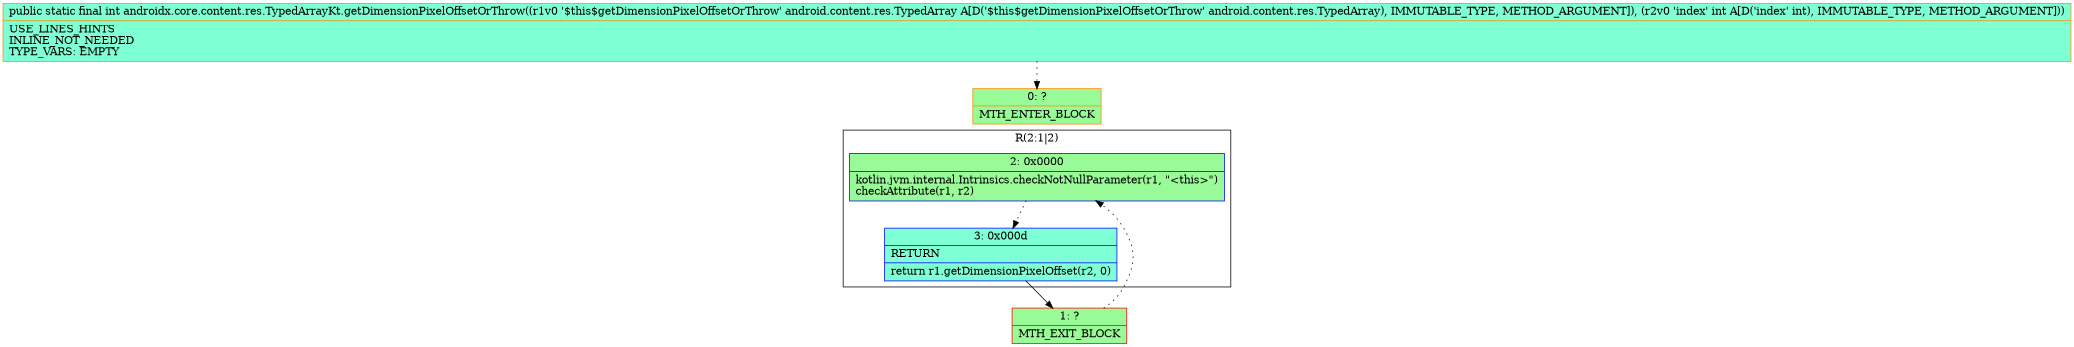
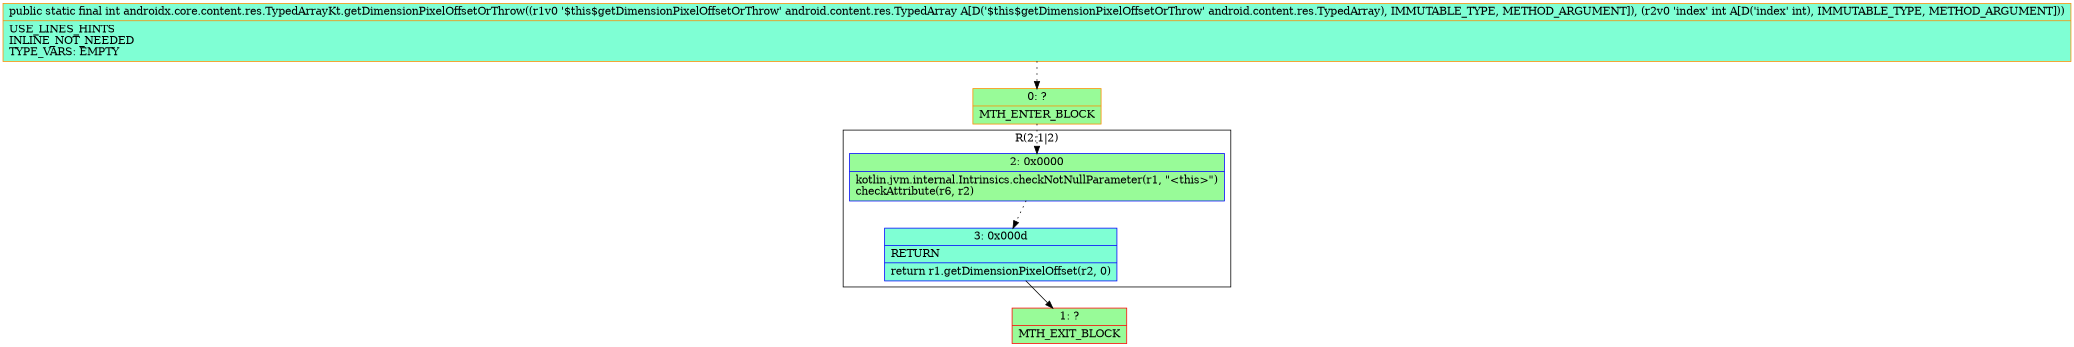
(915, 192) -> (915, 192)
(1133, 256) -> (1037, 135)
